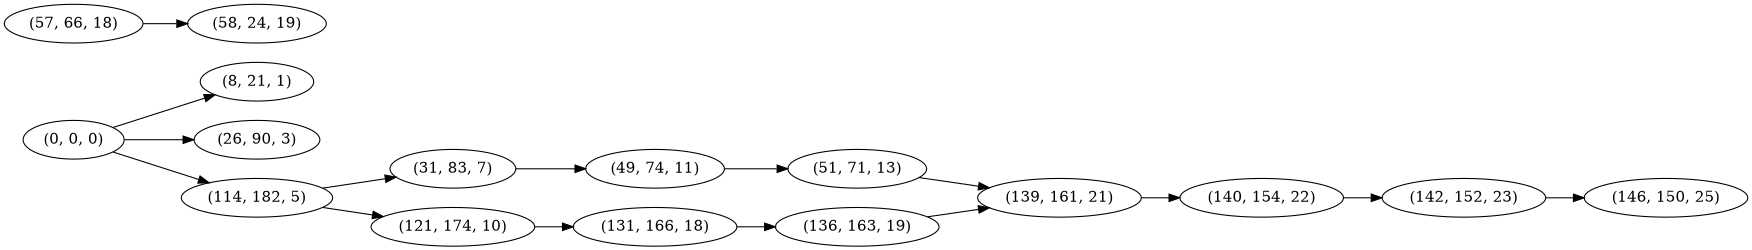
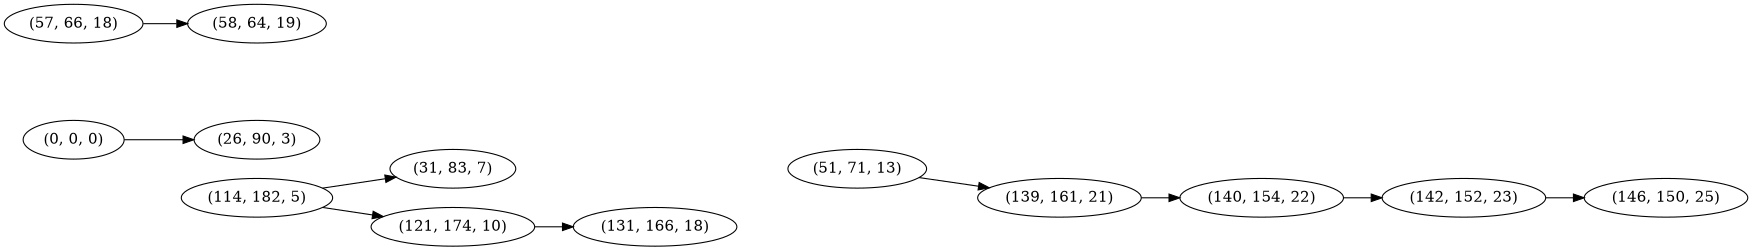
(257, 24) -> (257, 24)
(257, 82) -> none
(156, 166) -> none
(655, 169) -> none
(857, 227) -> none
